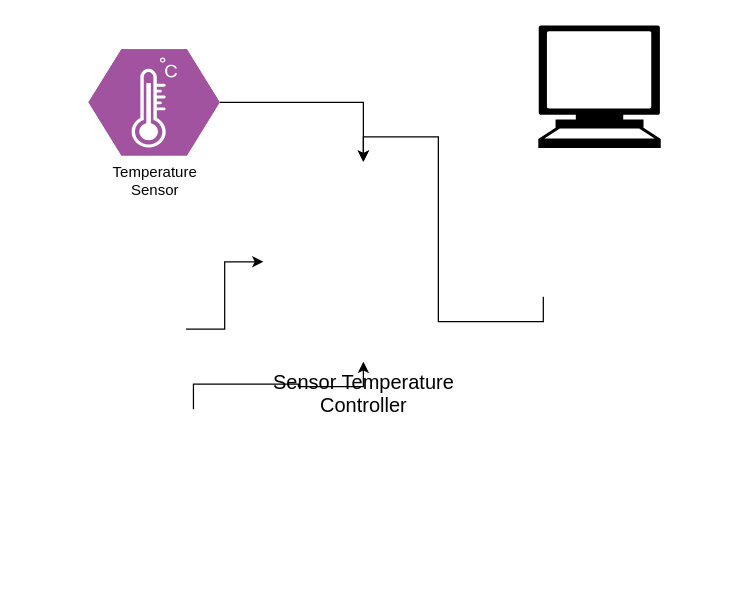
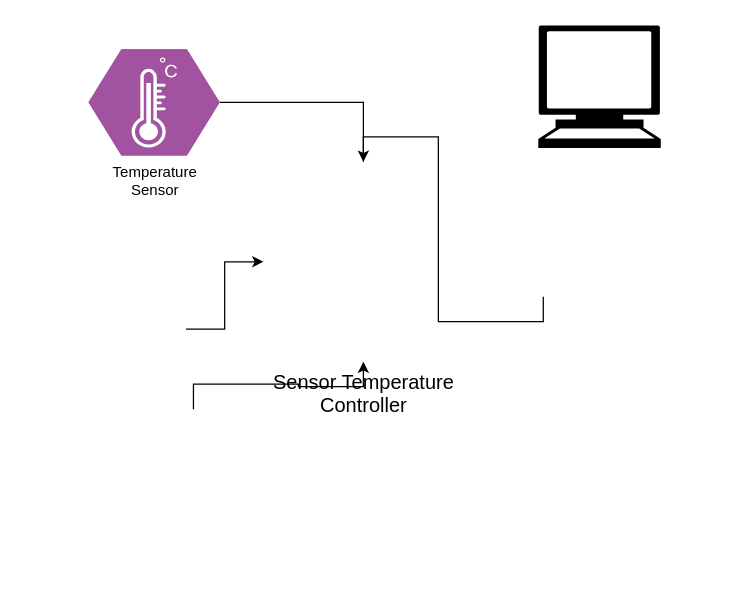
(363, 154) -> (363, 158)
